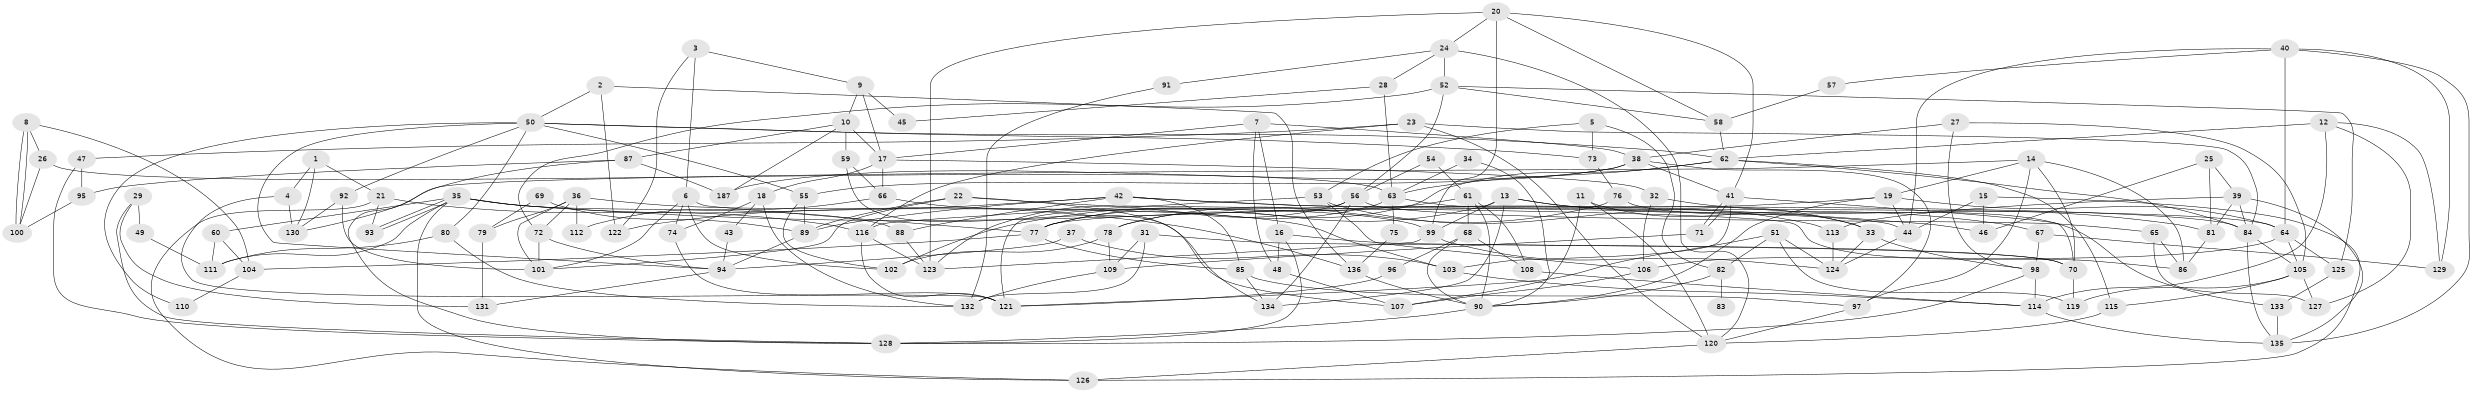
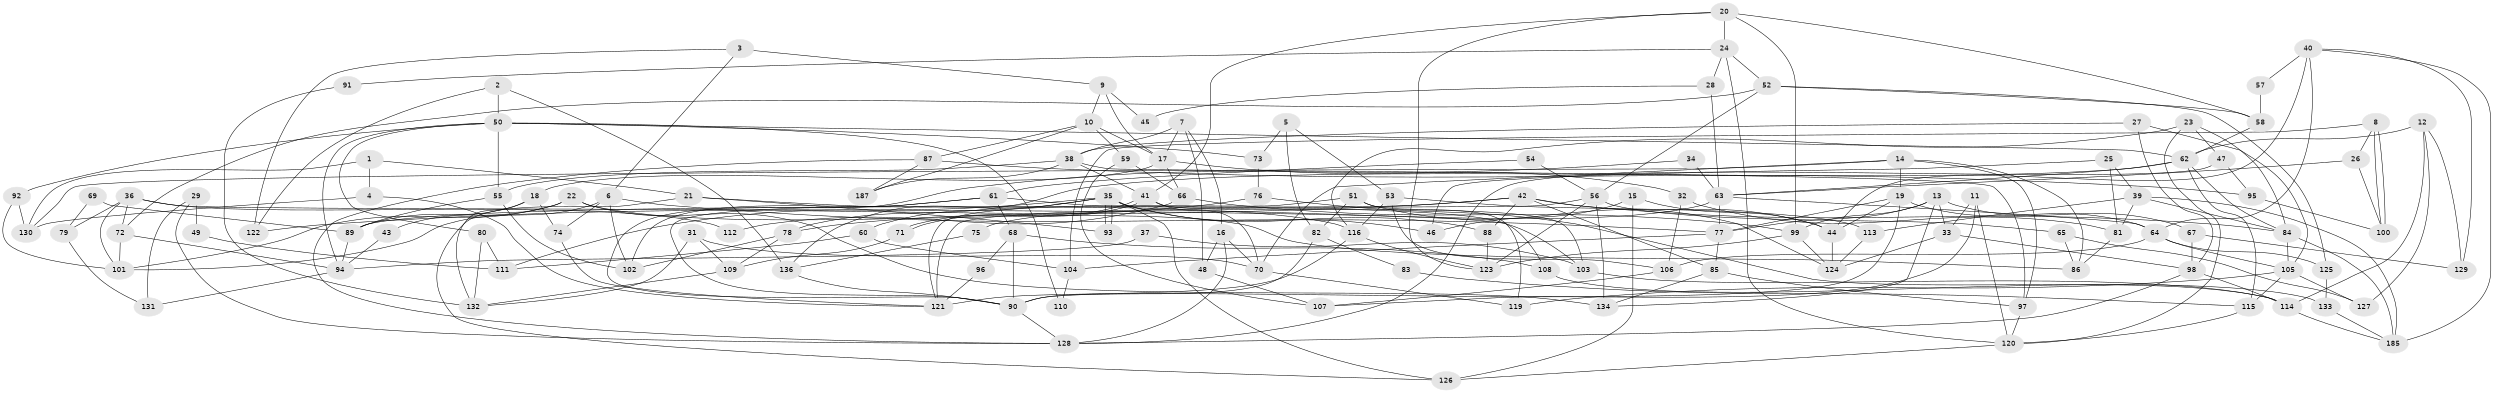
none -> (1929, 295)
(2277, 344) -> (2393, 344)
